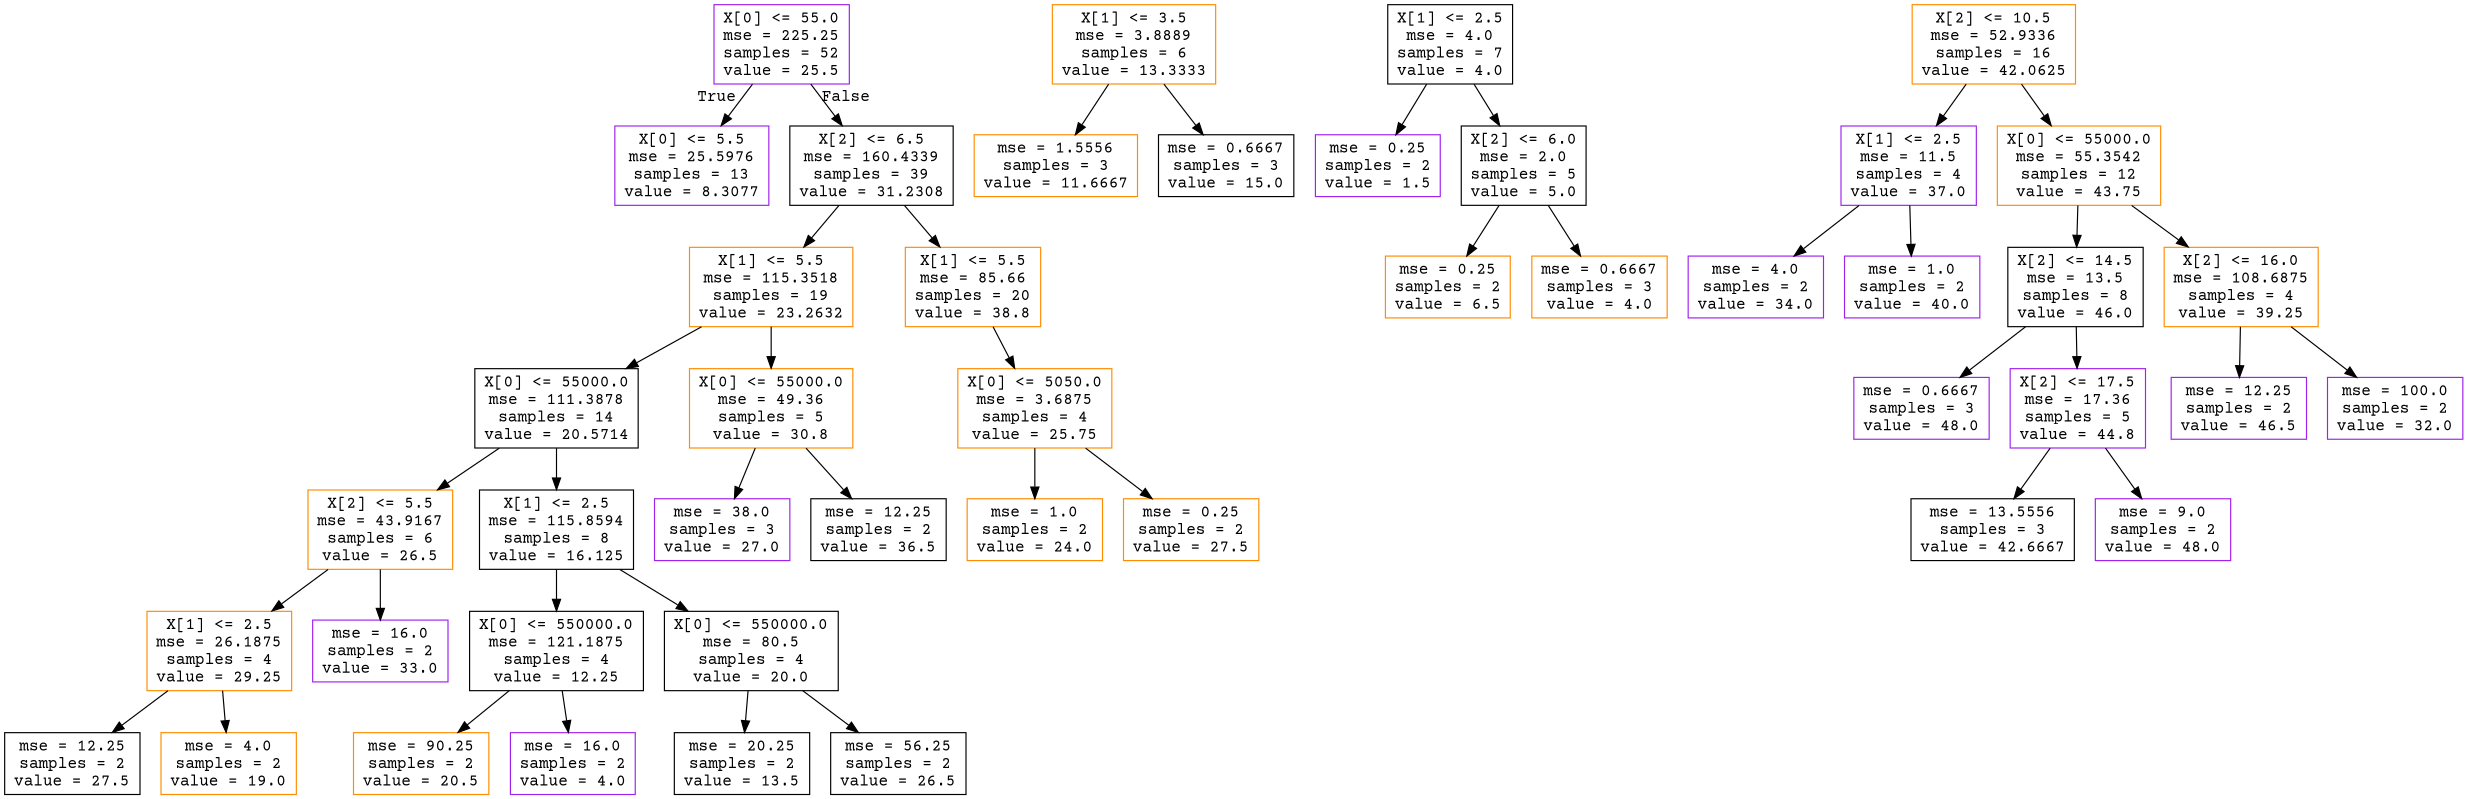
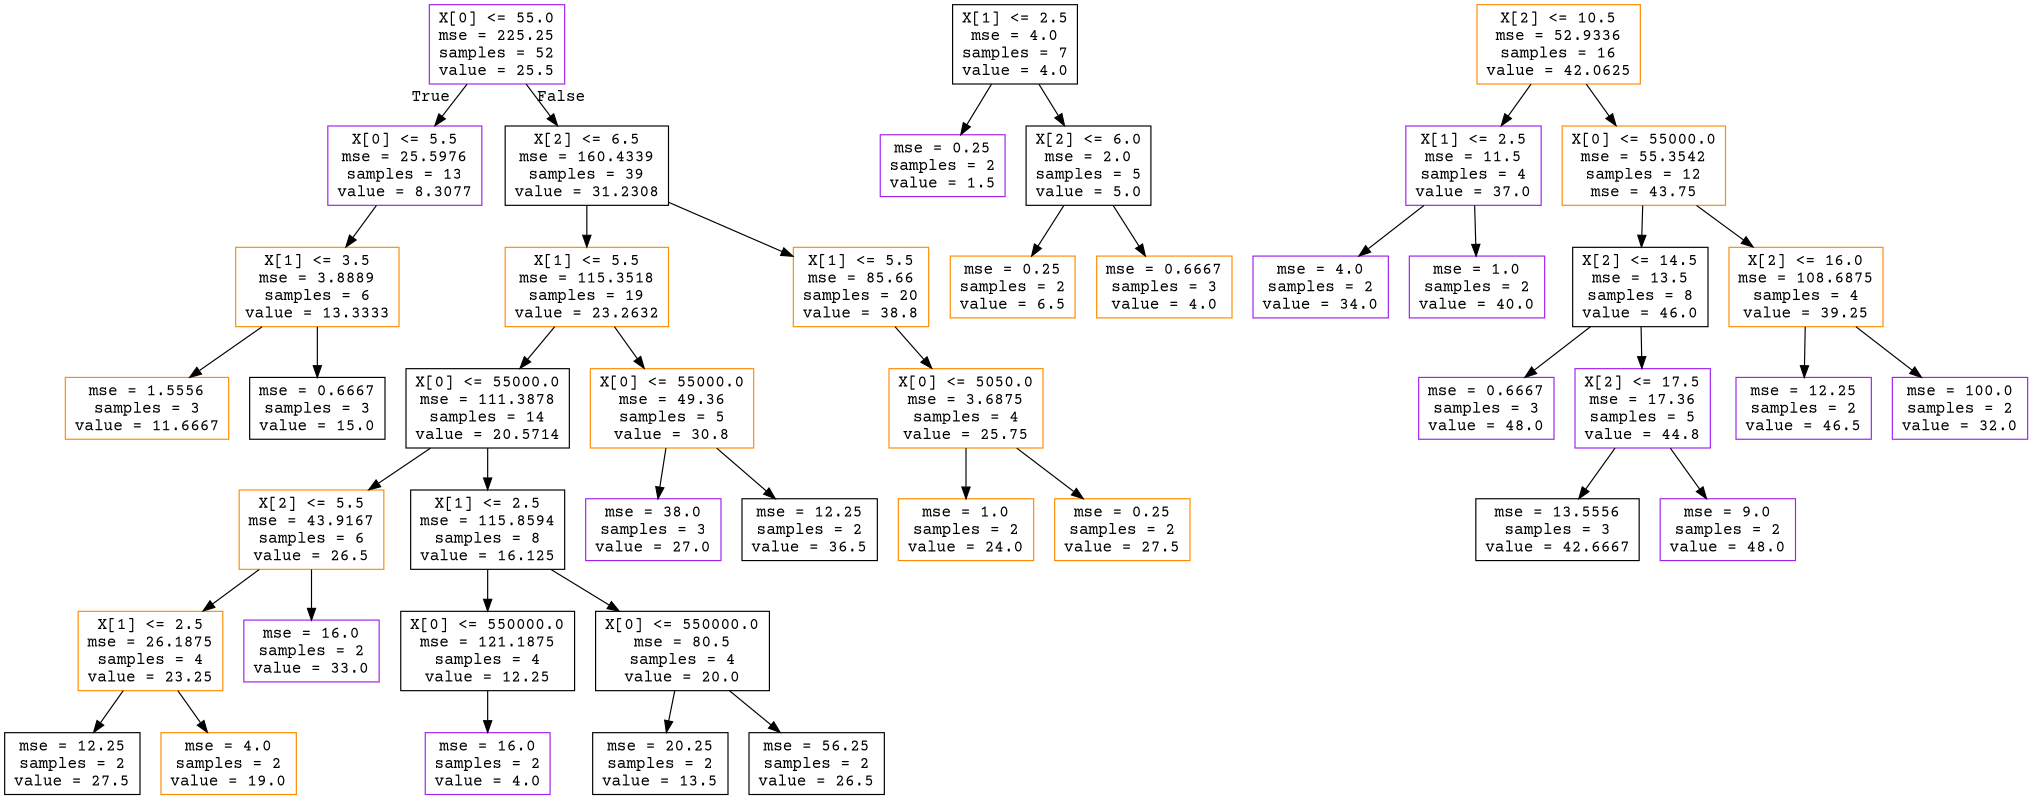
(2079, 166) -> (1644, 166)
none -> (365, 221)
(219, 651) -> (150, 651)
(421, 764) -> none
